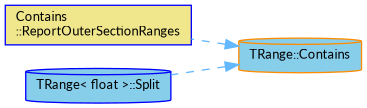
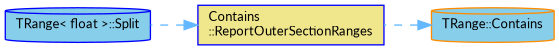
(198, 71) -> (167, 25)
